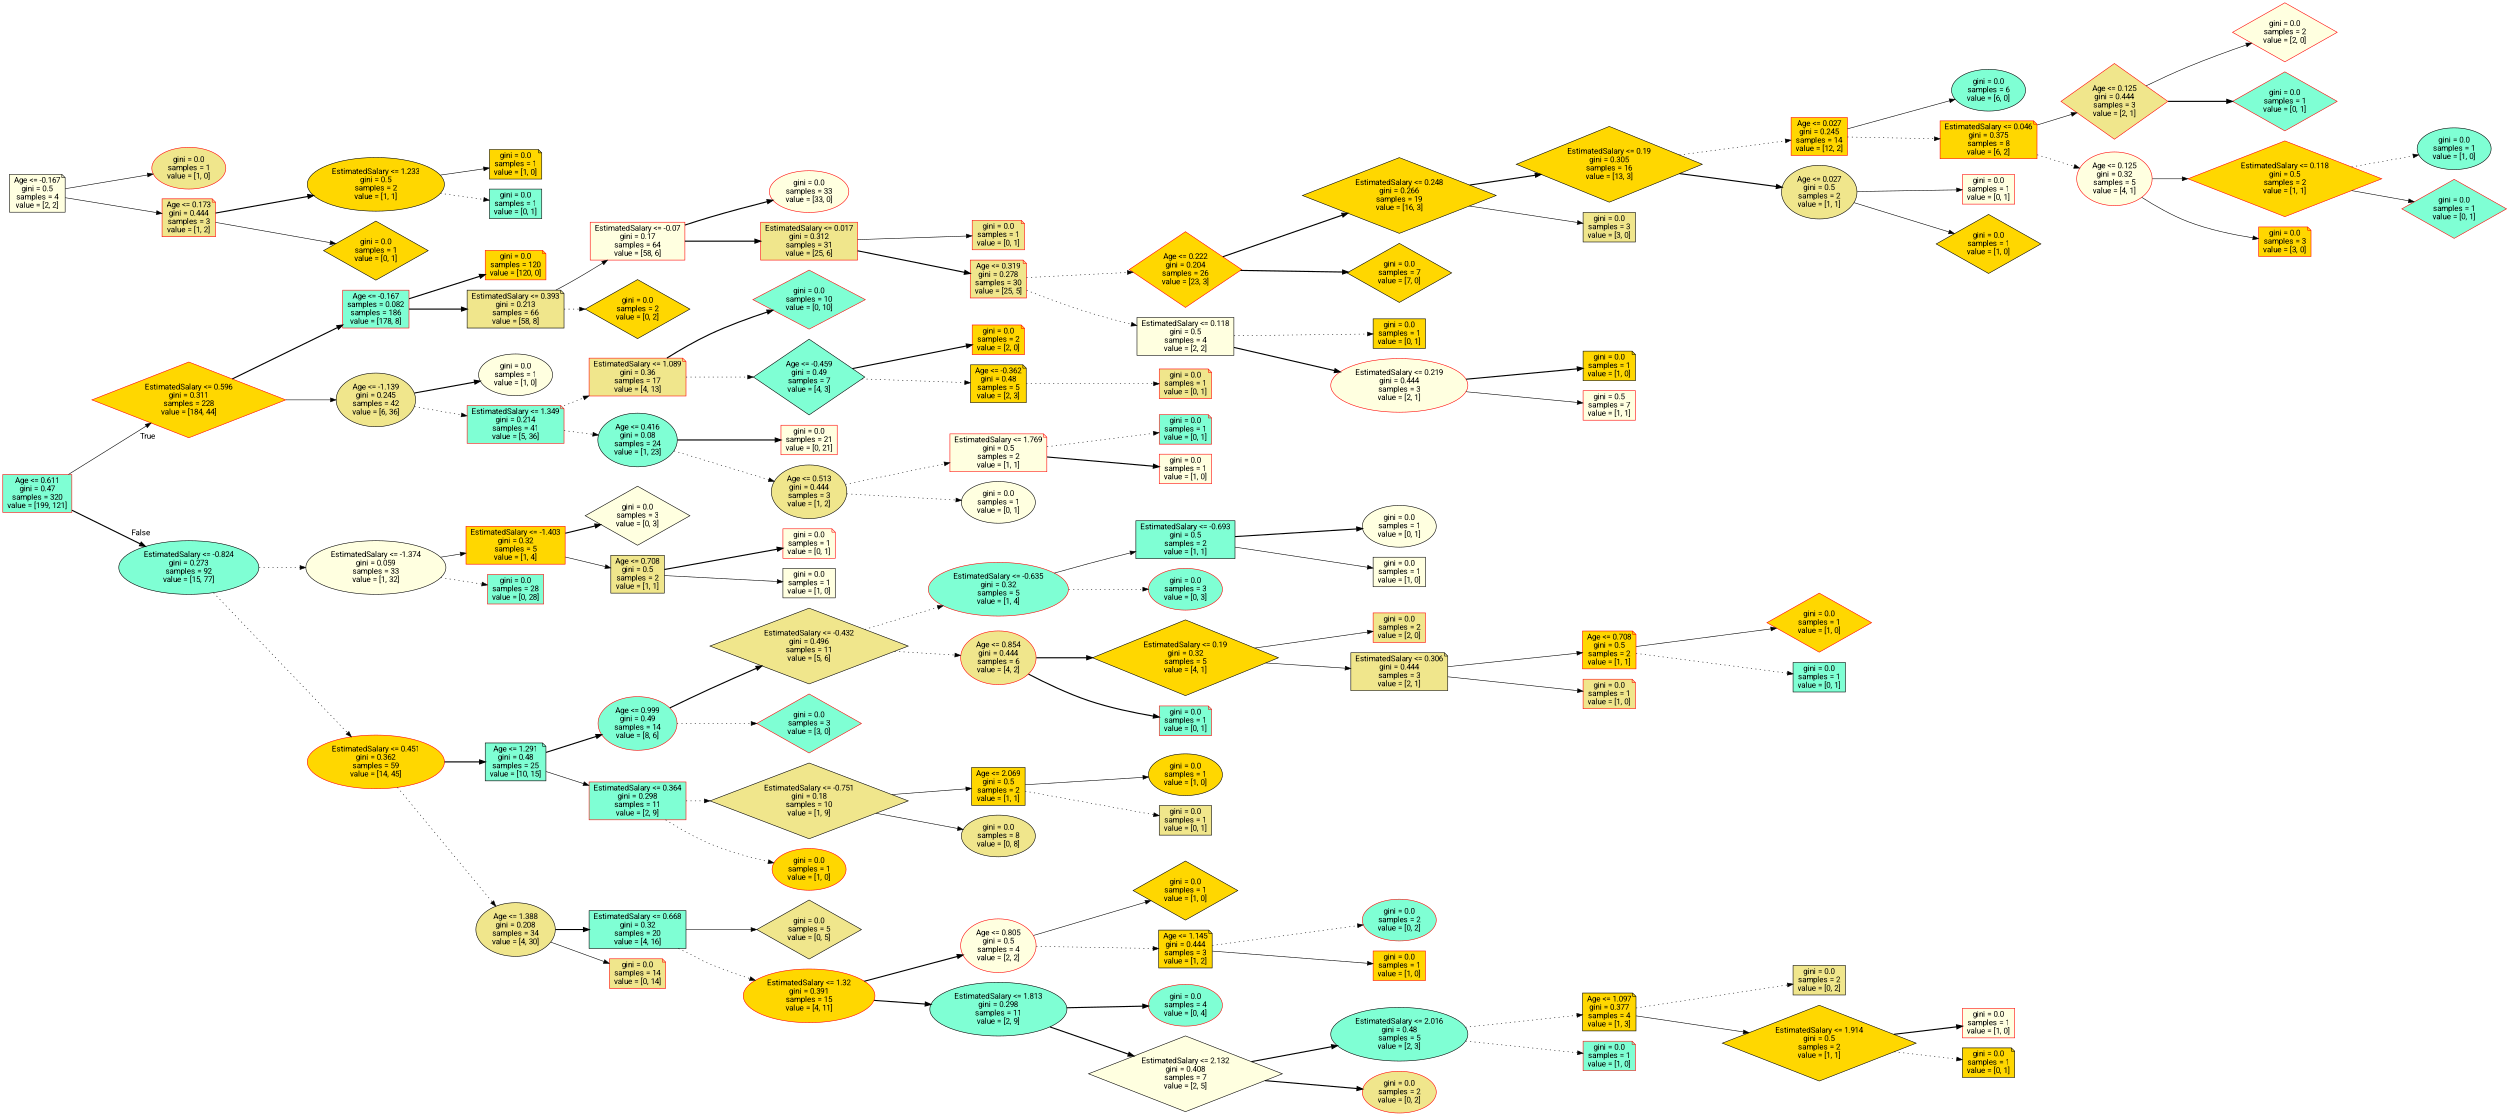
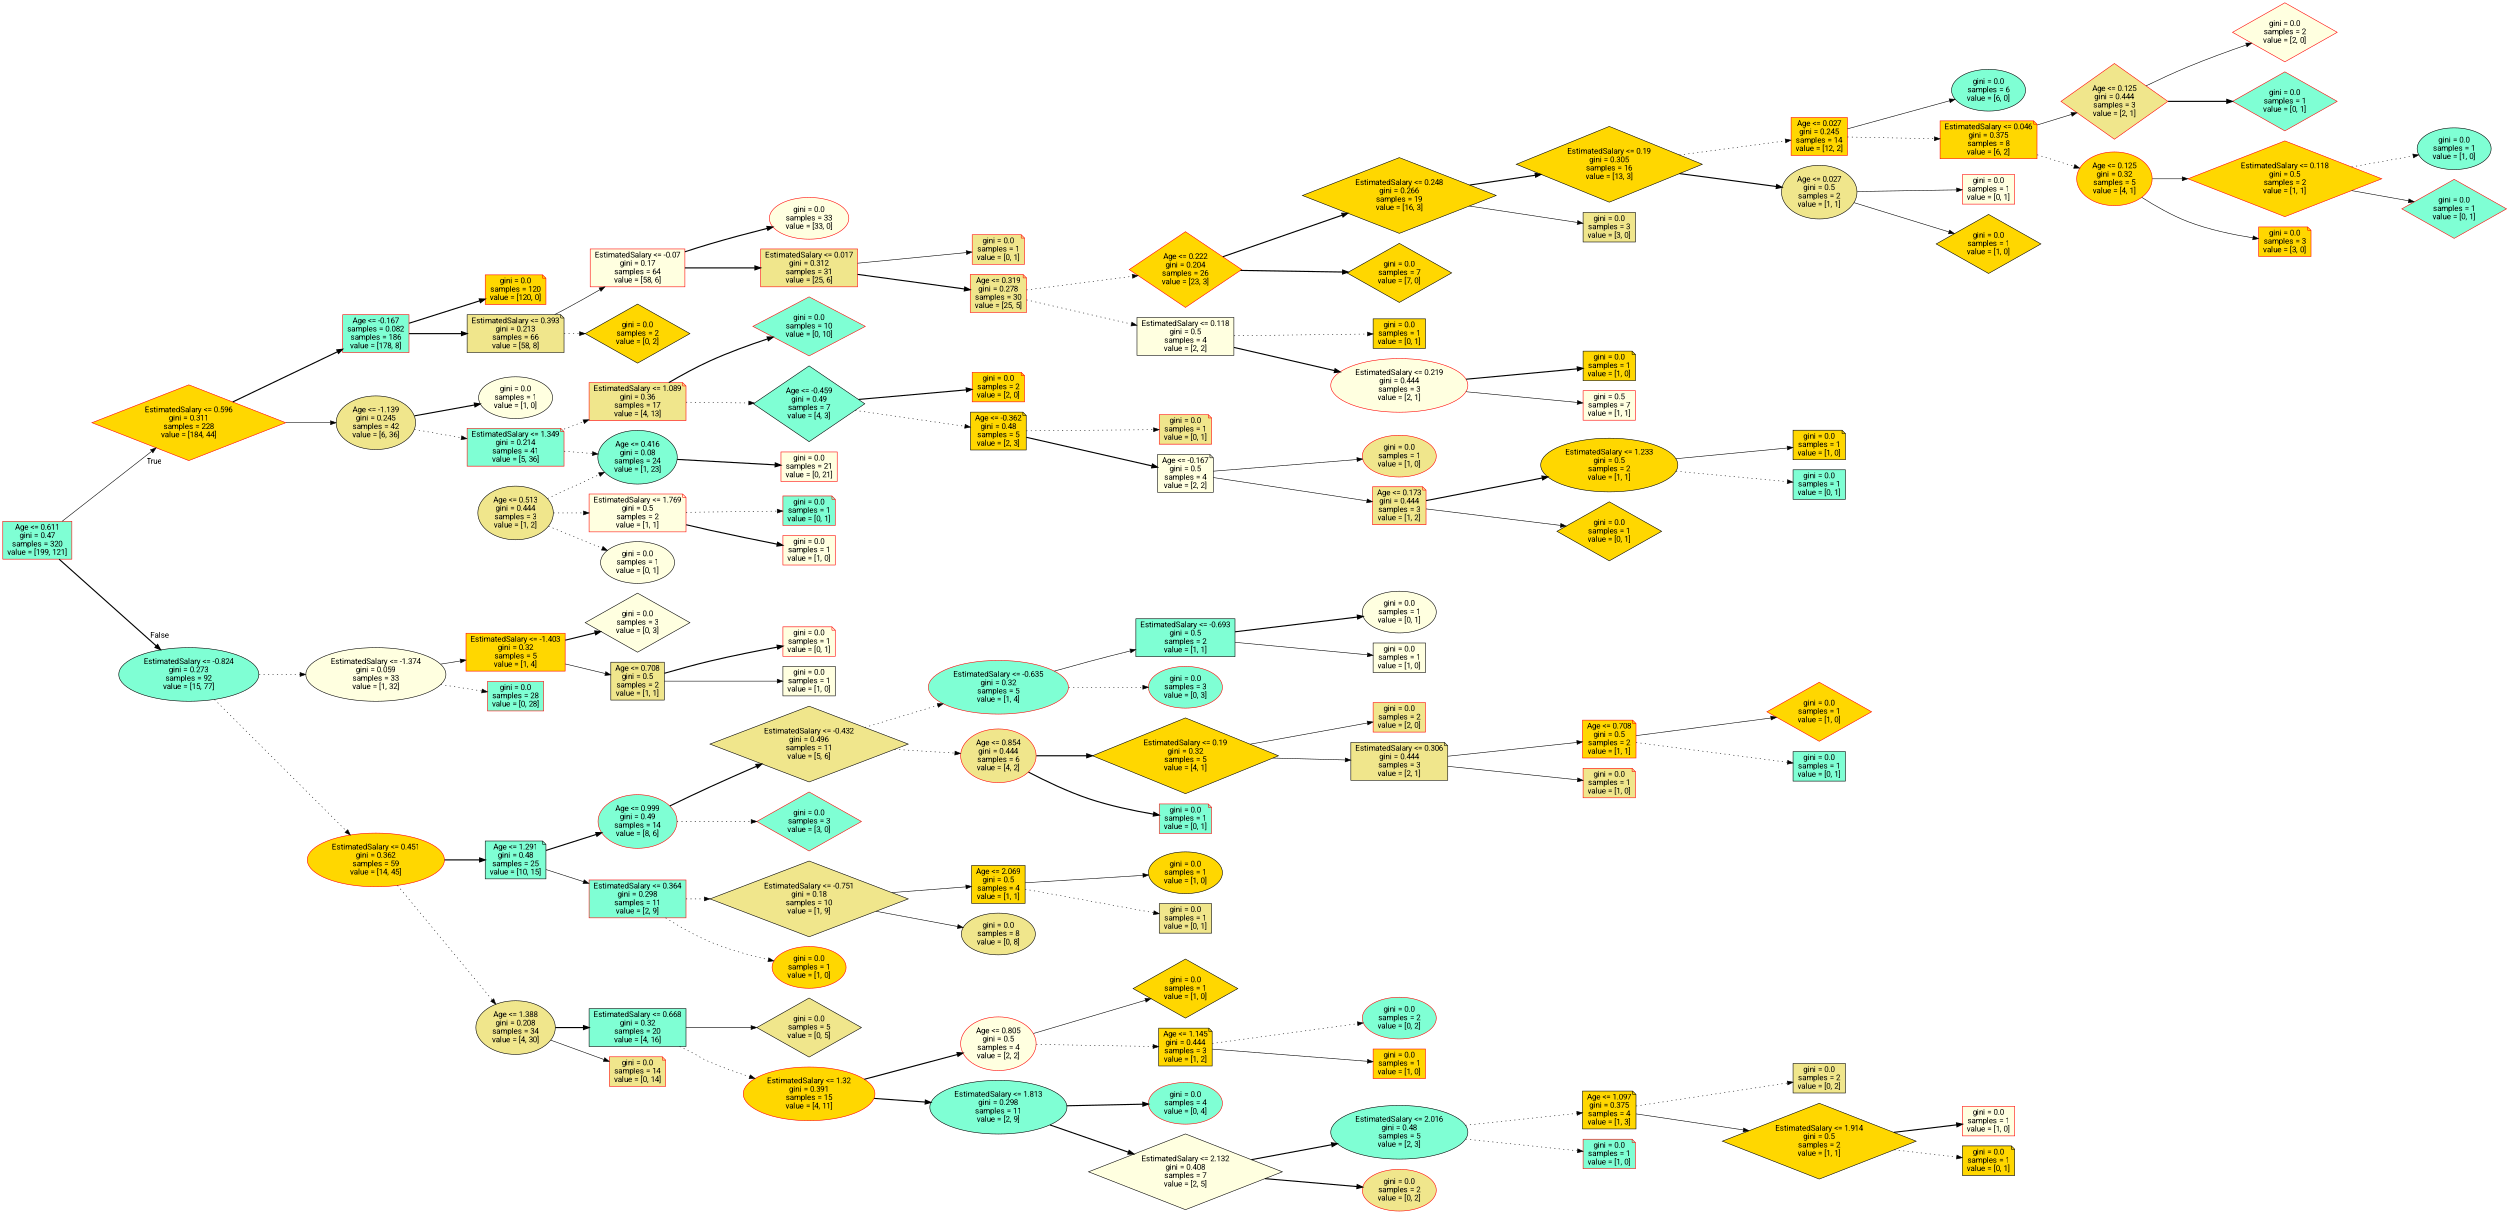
(2114, 179) -> (2114, 179)
none -> (1089, 452)
(721, 465) -> (573, 487)
(998, 786) -> (998, 884)
(1609, 1012) -> (1609, 1110)
